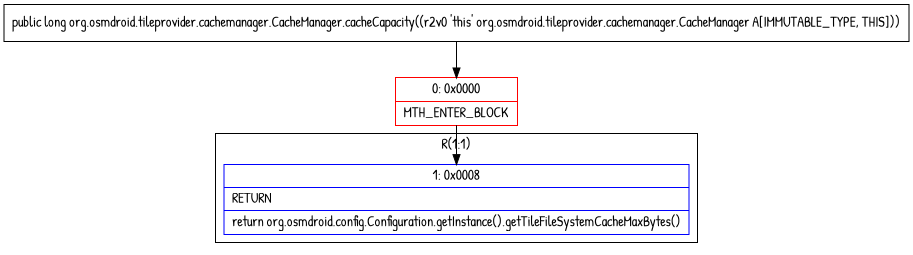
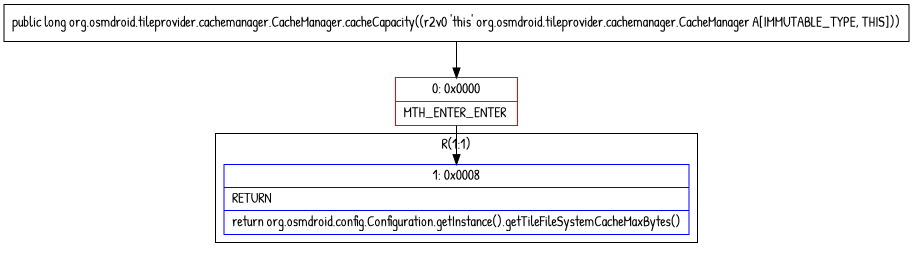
(456, 113) -> (455, 113)
